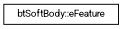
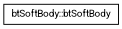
(61, 14) -> (61, 14)
